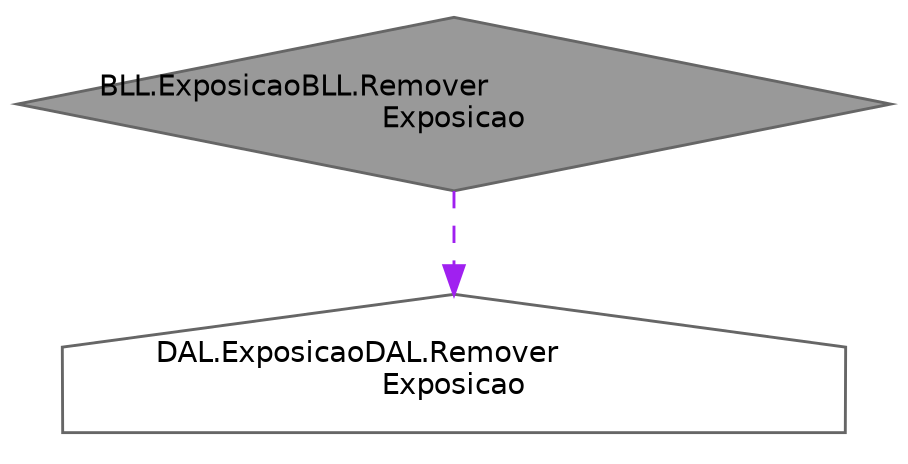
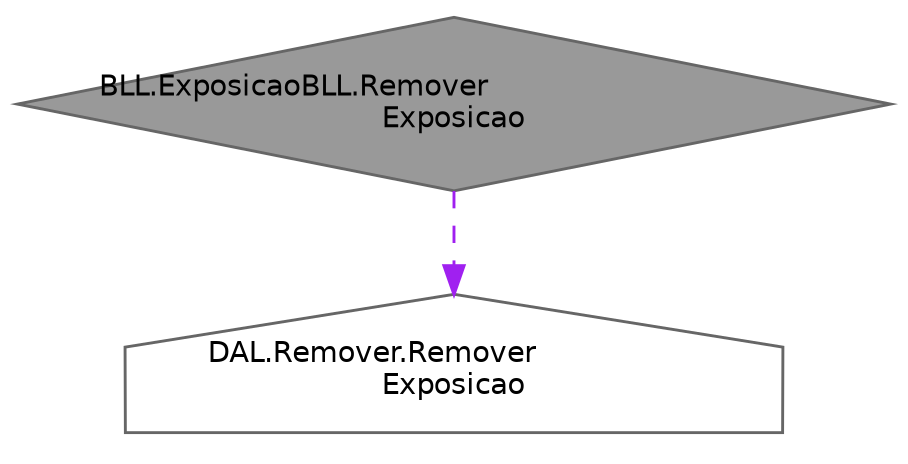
(454, 371) -> (454, 371)
